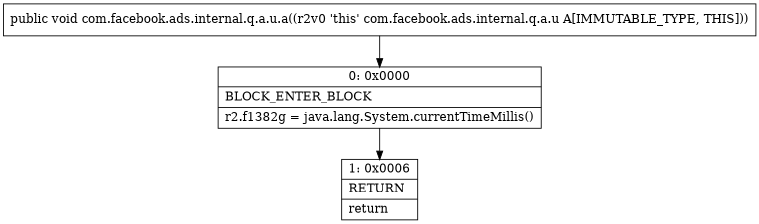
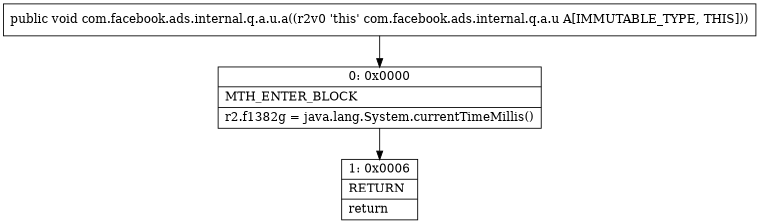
(298, 97) -> (292, 97)
